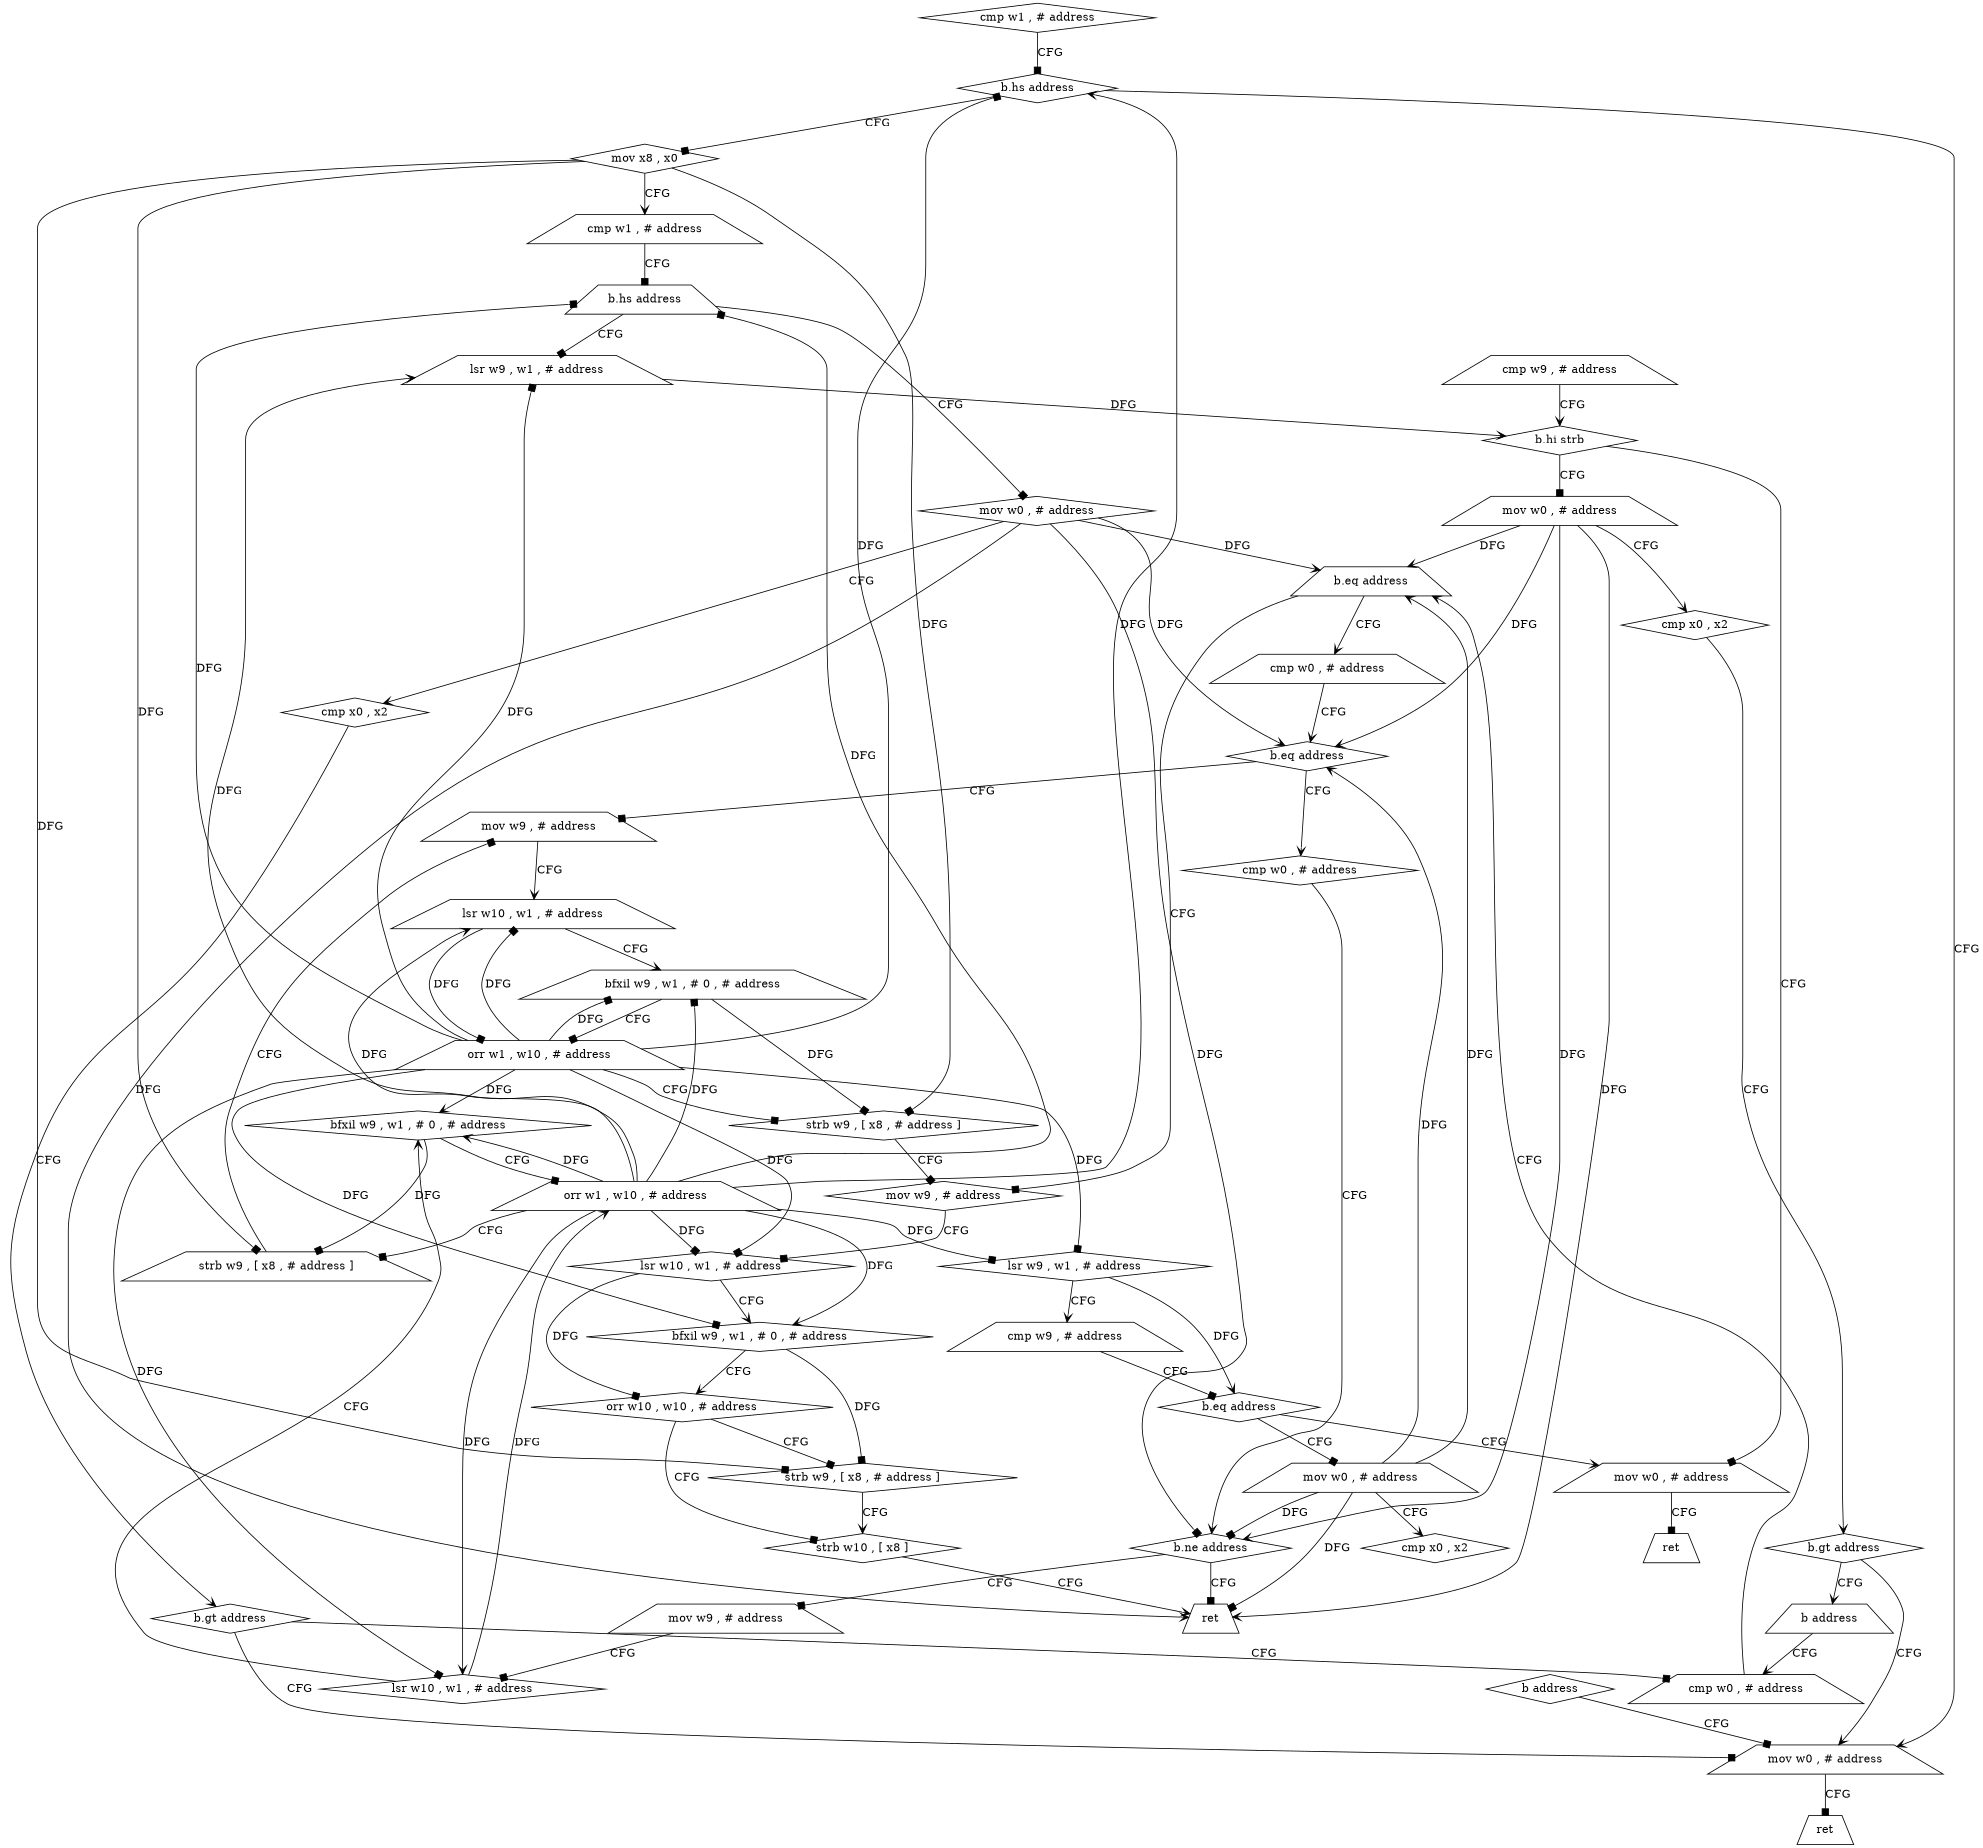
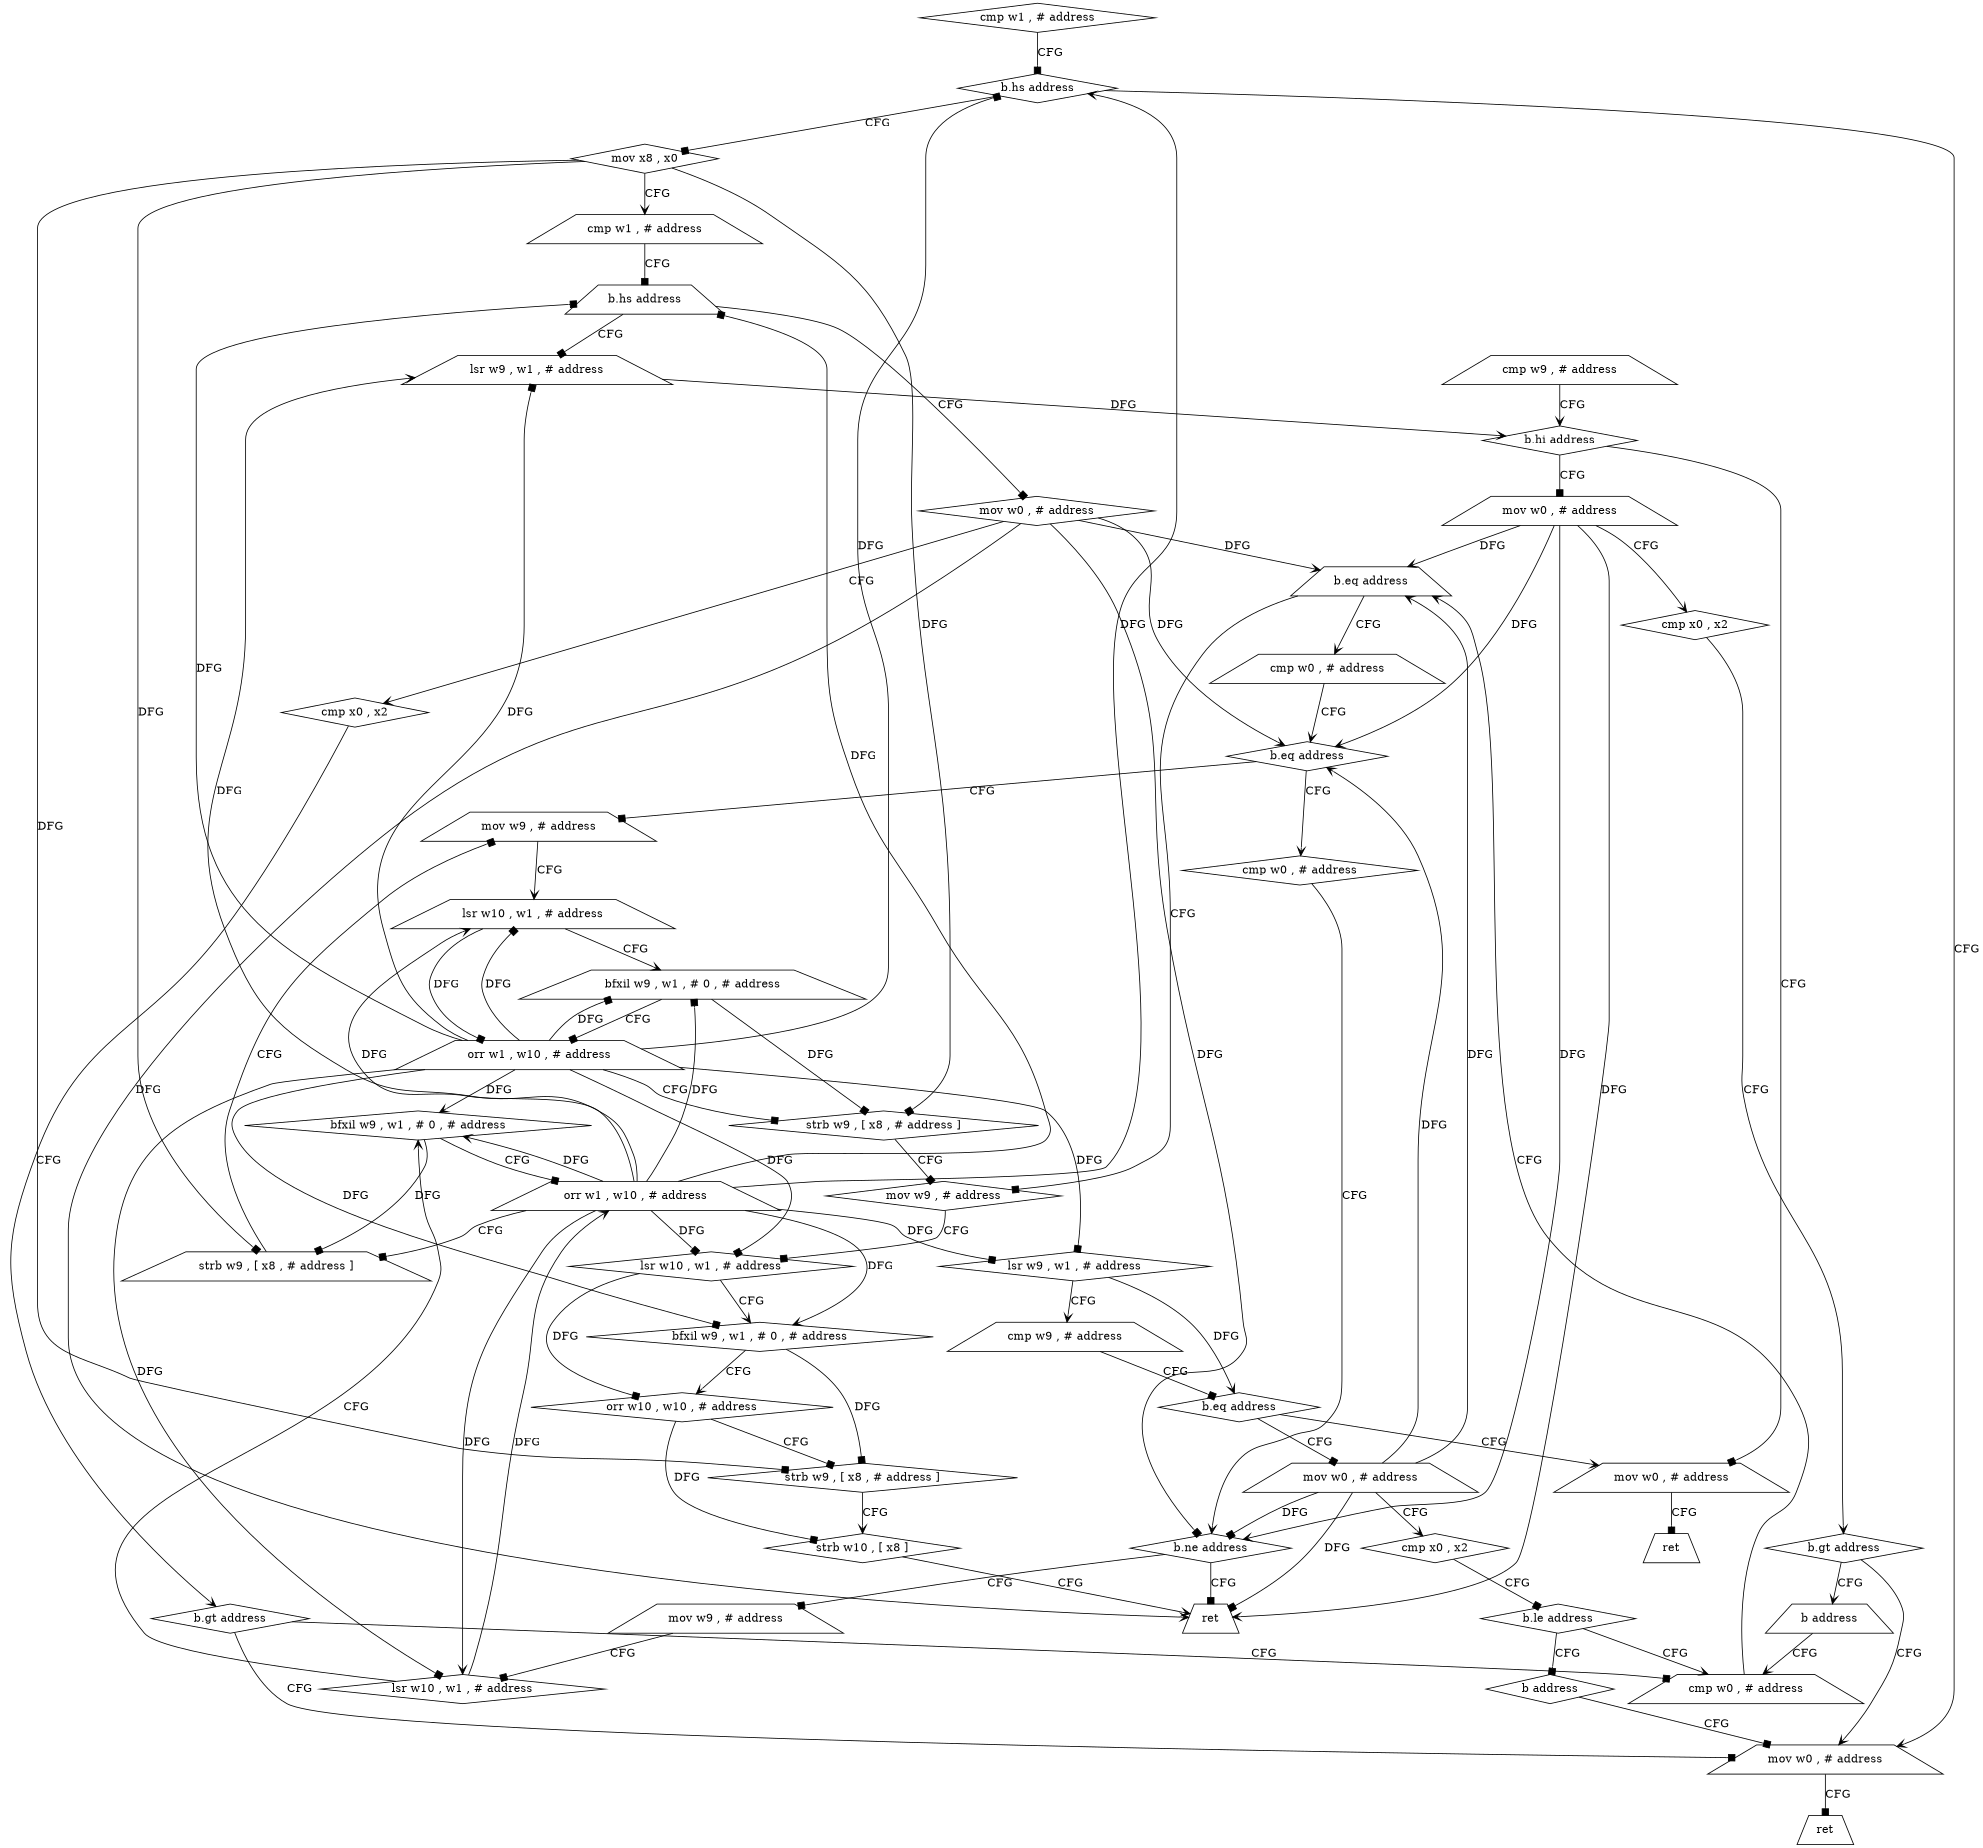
(1560, 440) -> (1560, 440)
(687, 1478) -> (687, 1478)
none -> (1558, 1619)
